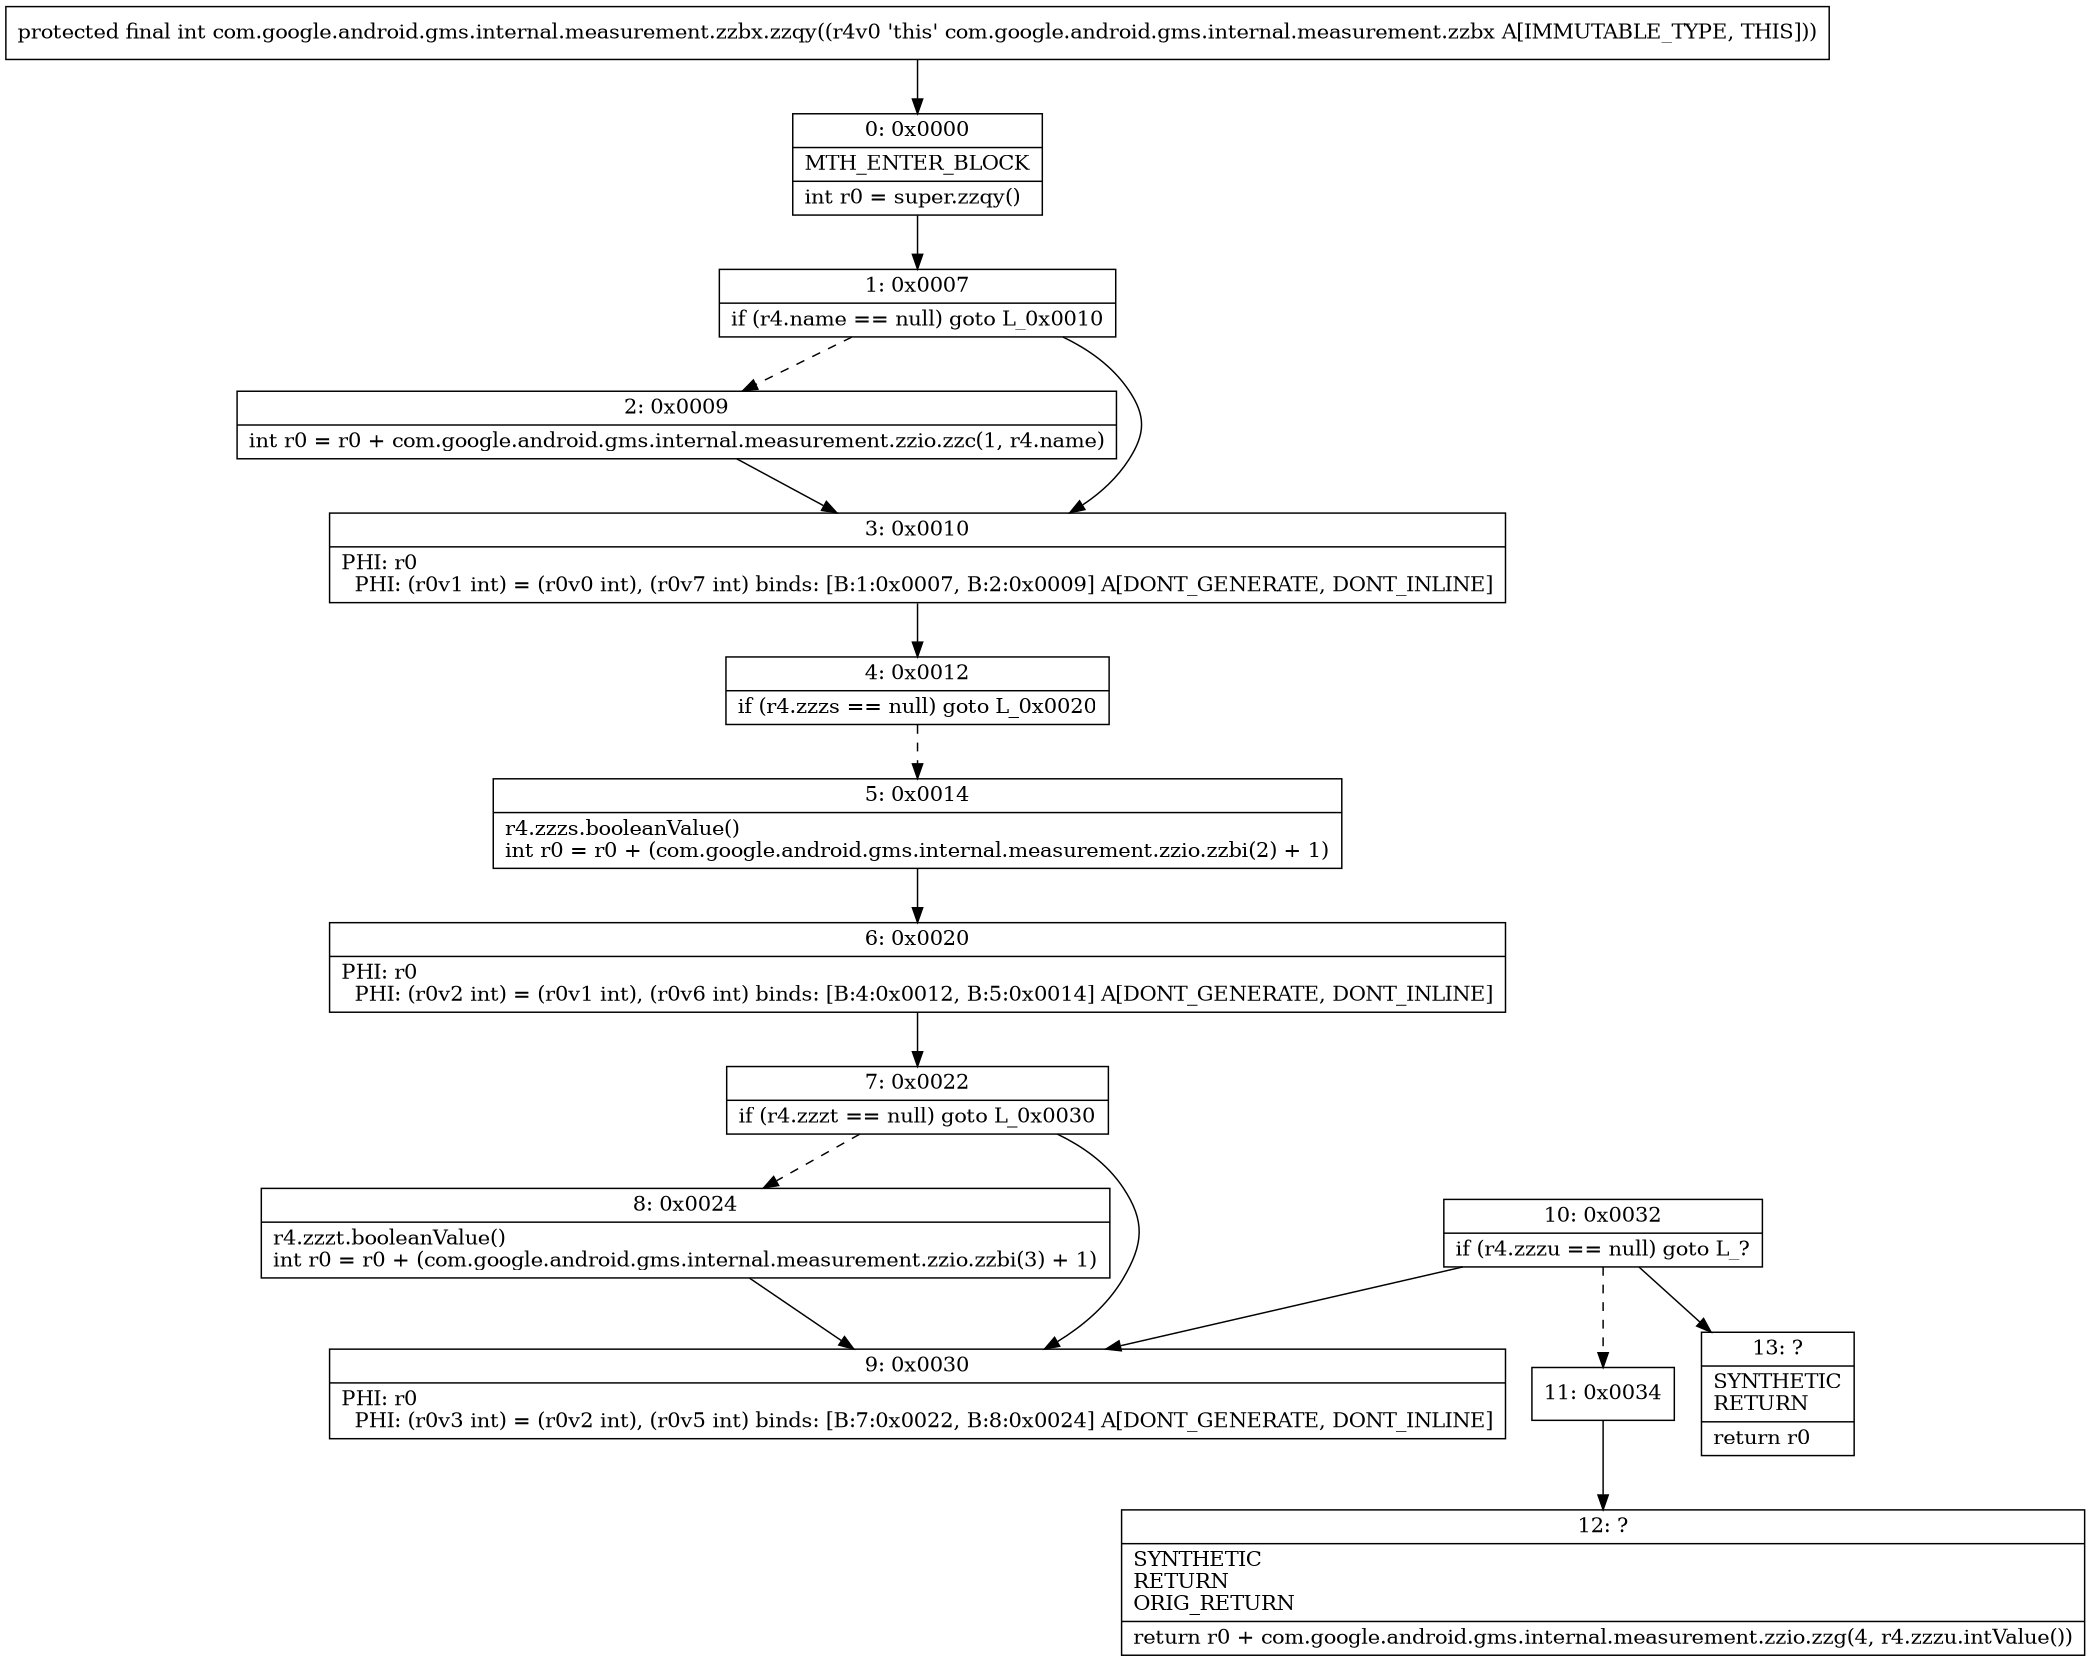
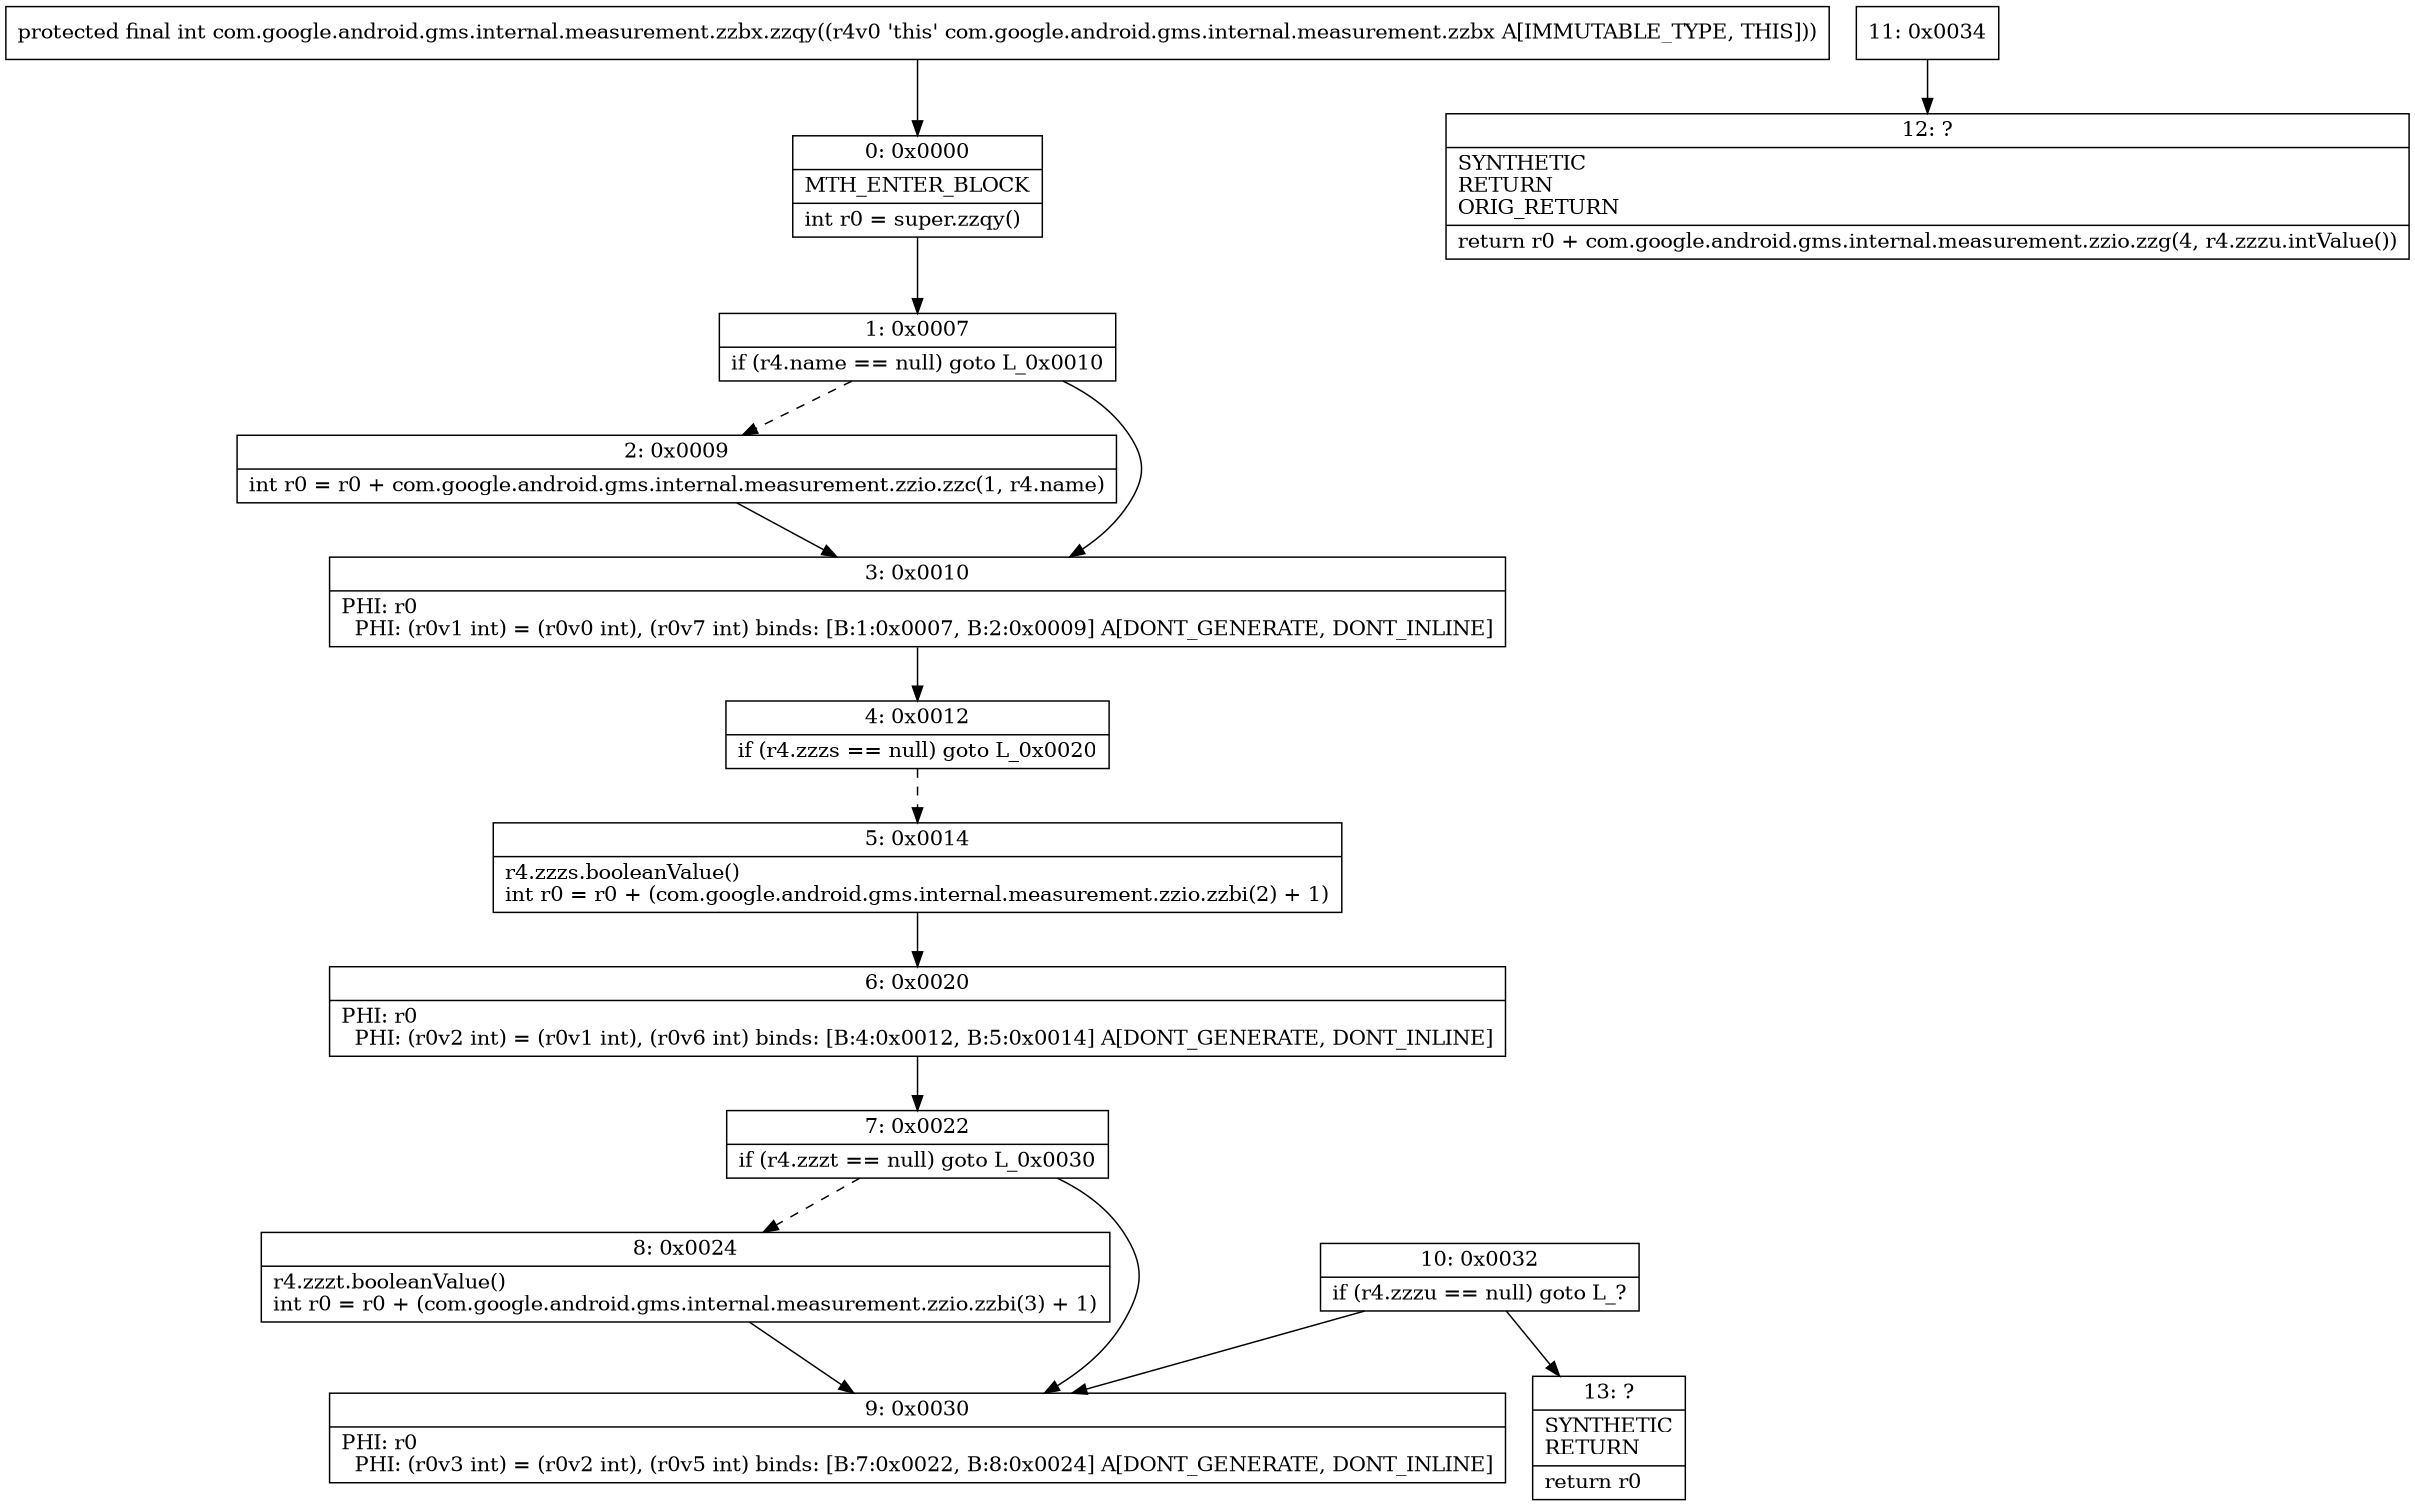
(1603, 1310) -> none
